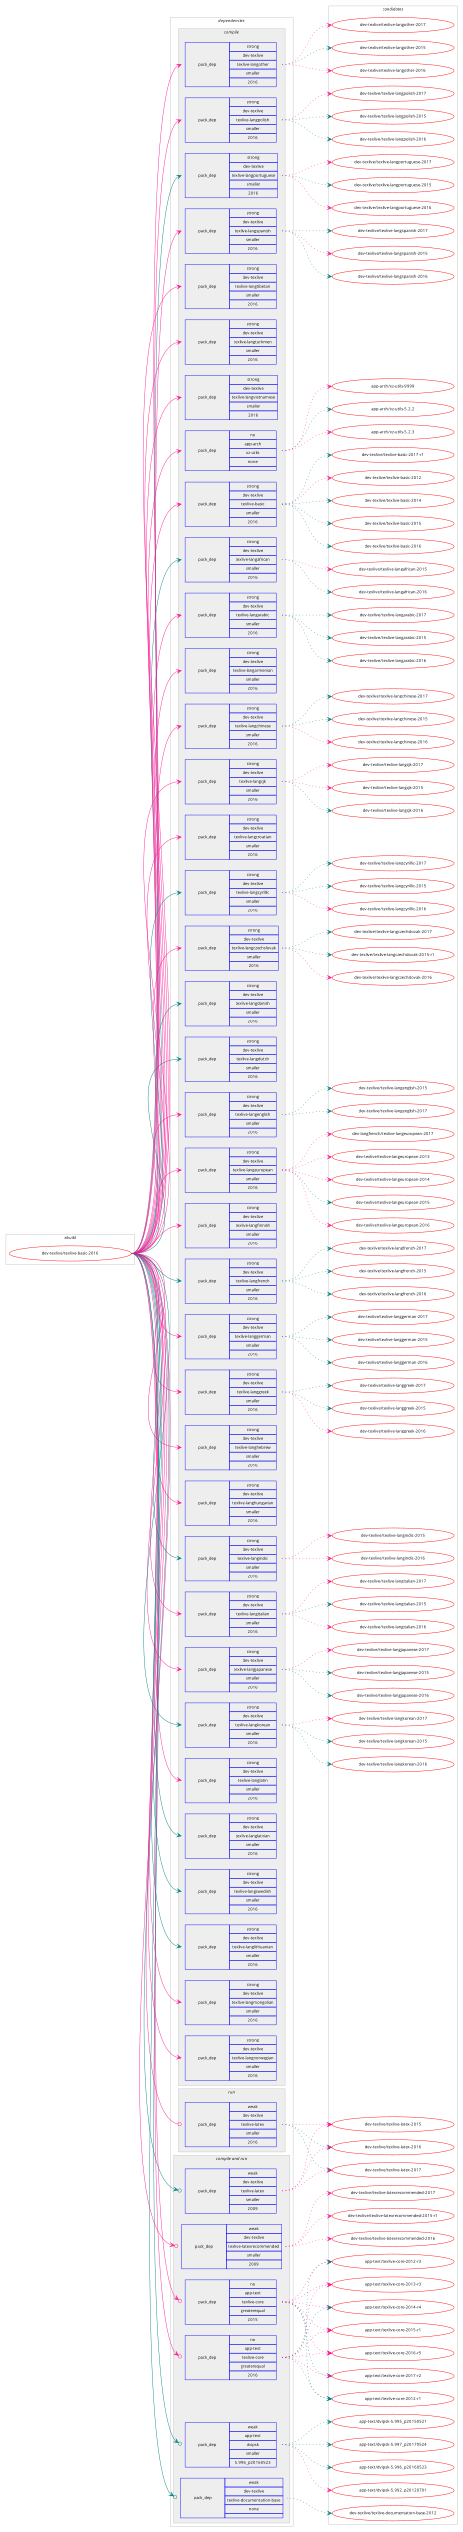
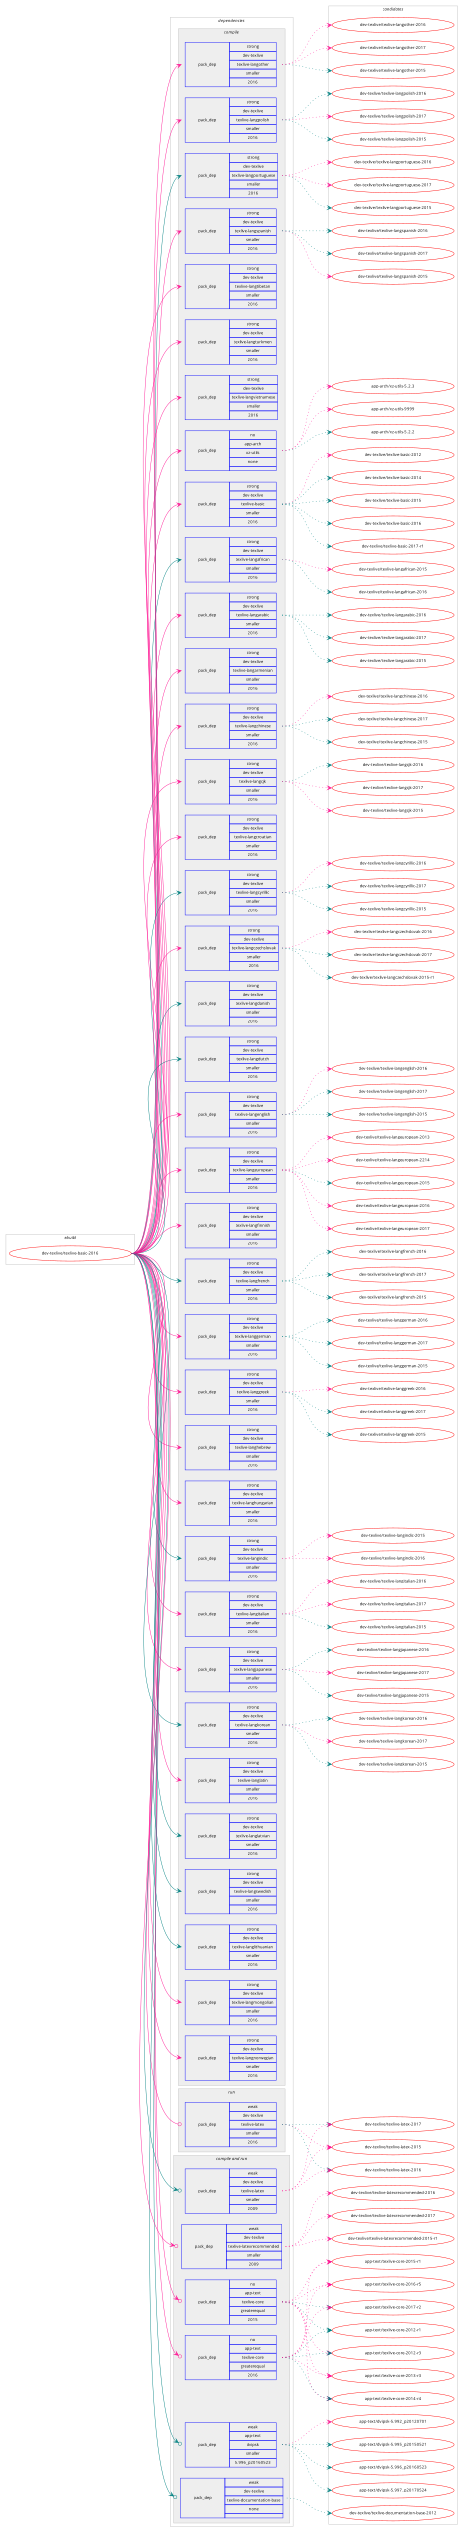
none -> (393, 1069)
(393, 1134) -> (393, 1229)
(393, 1180) -> (393, 1160)
